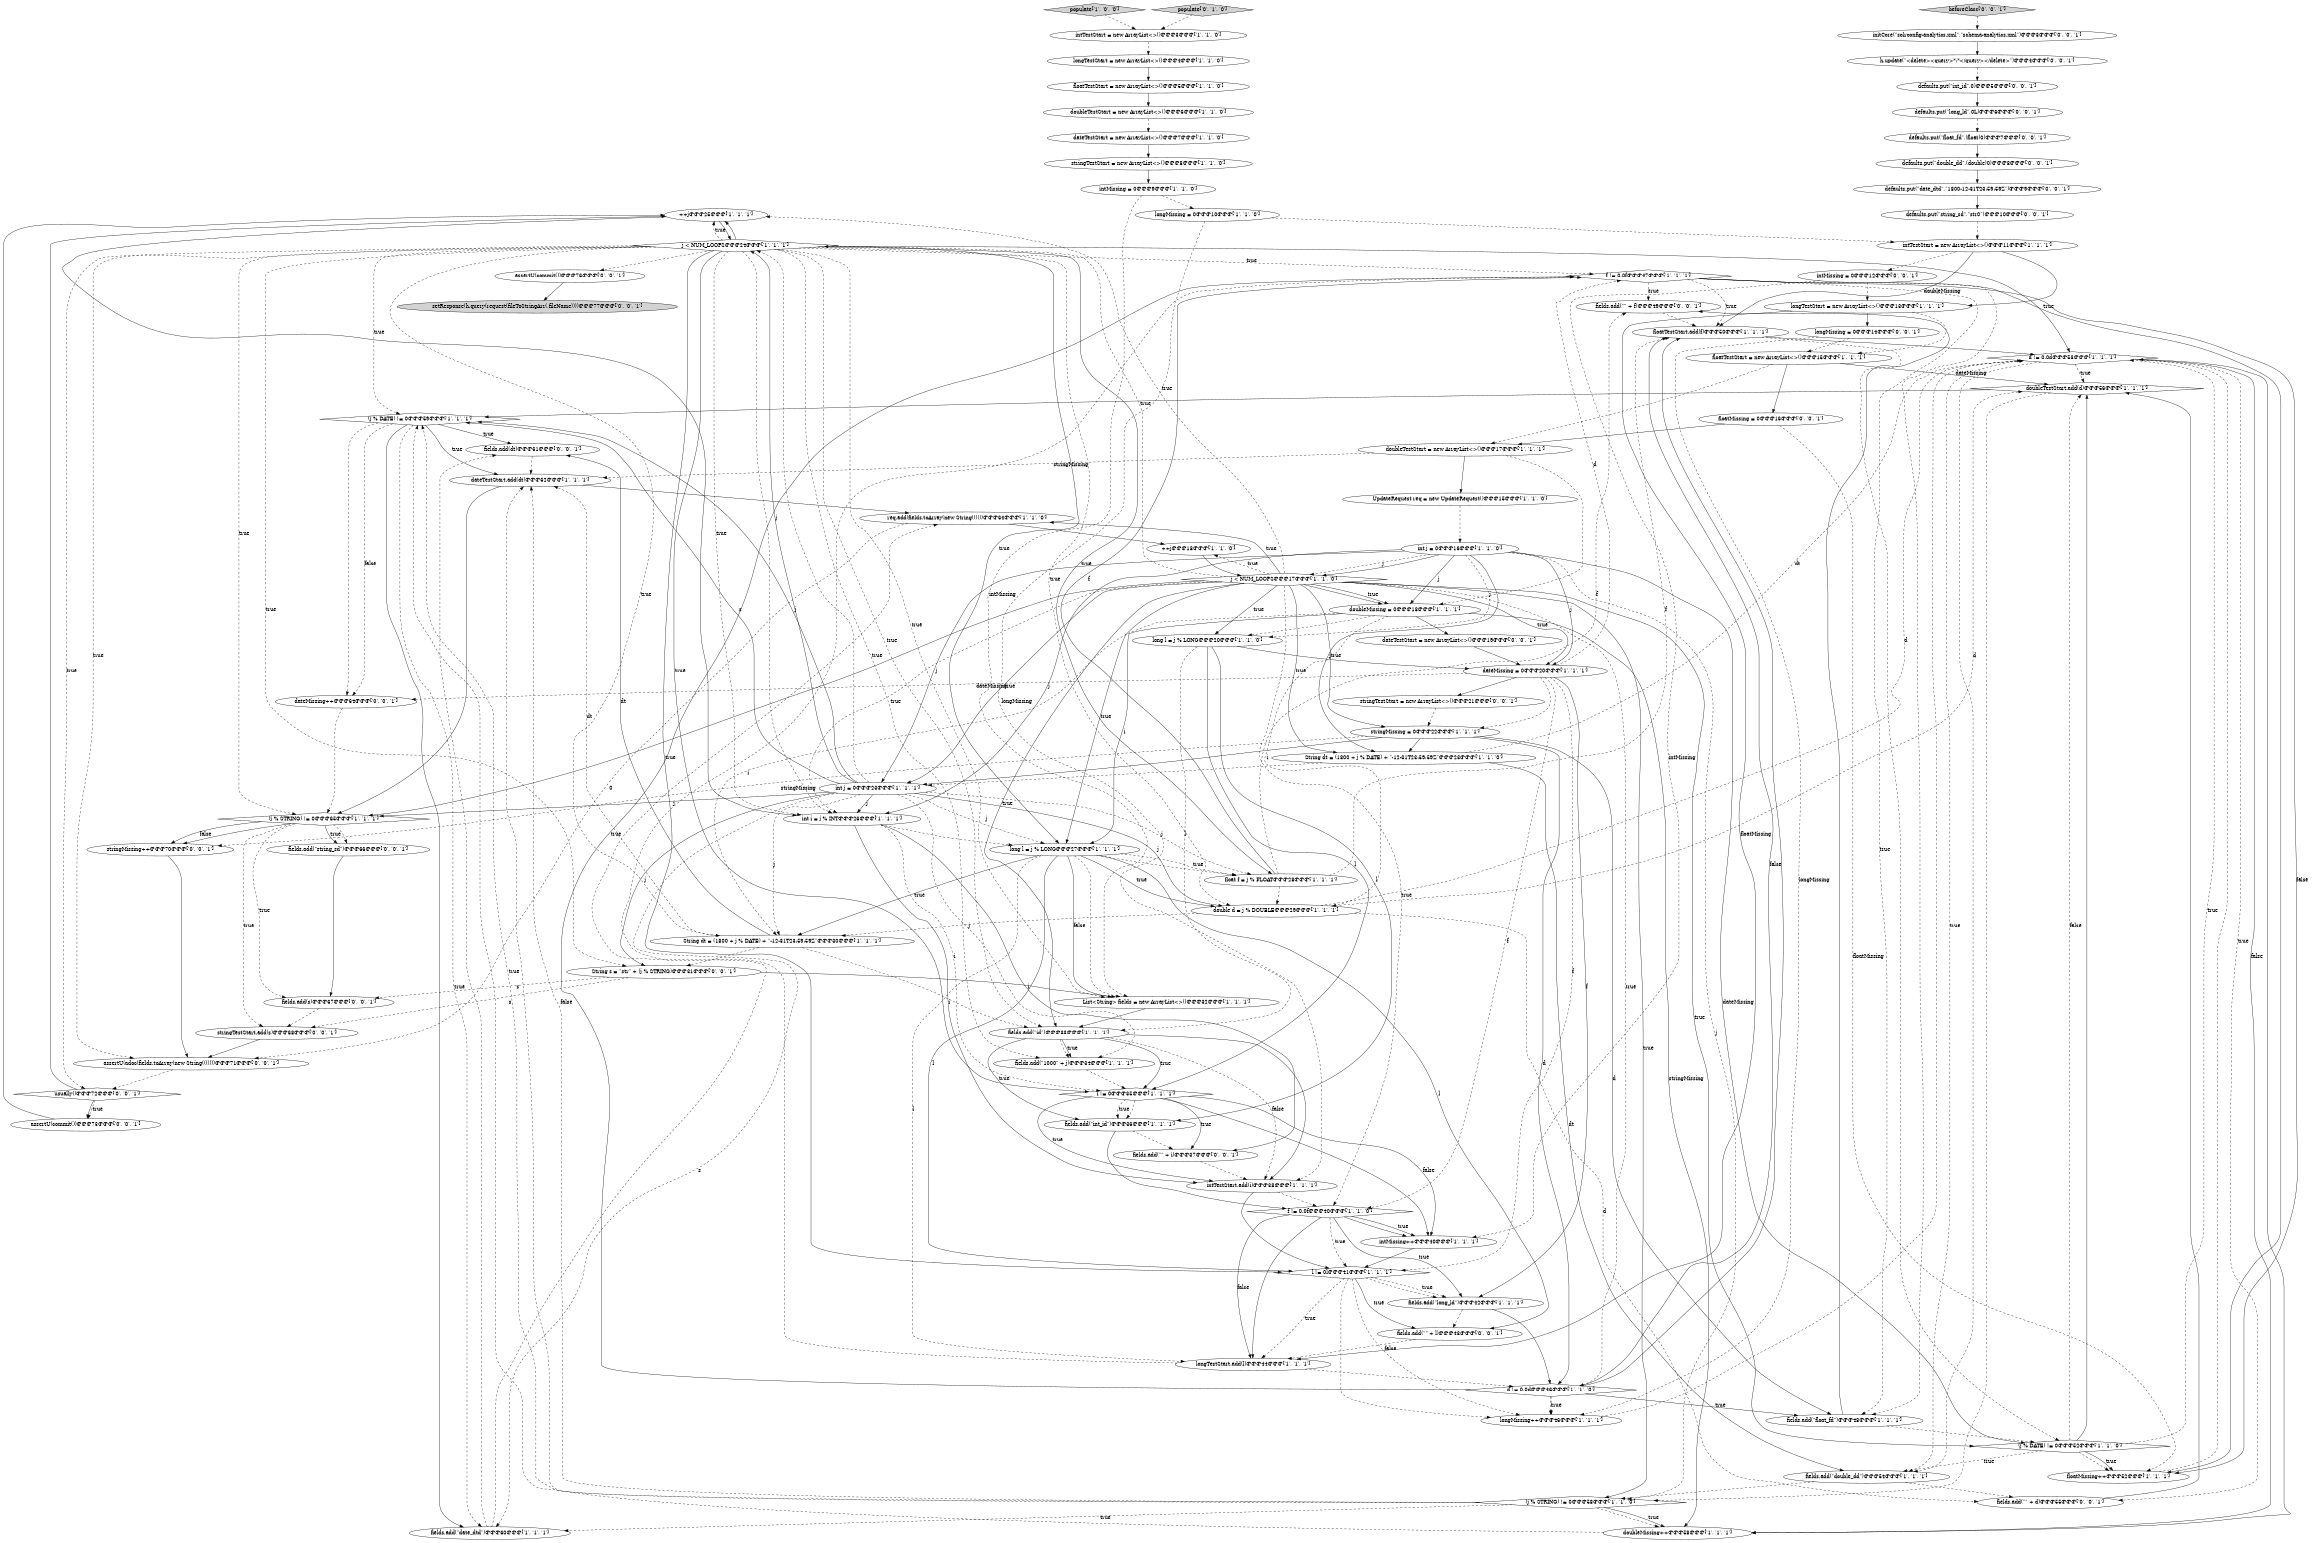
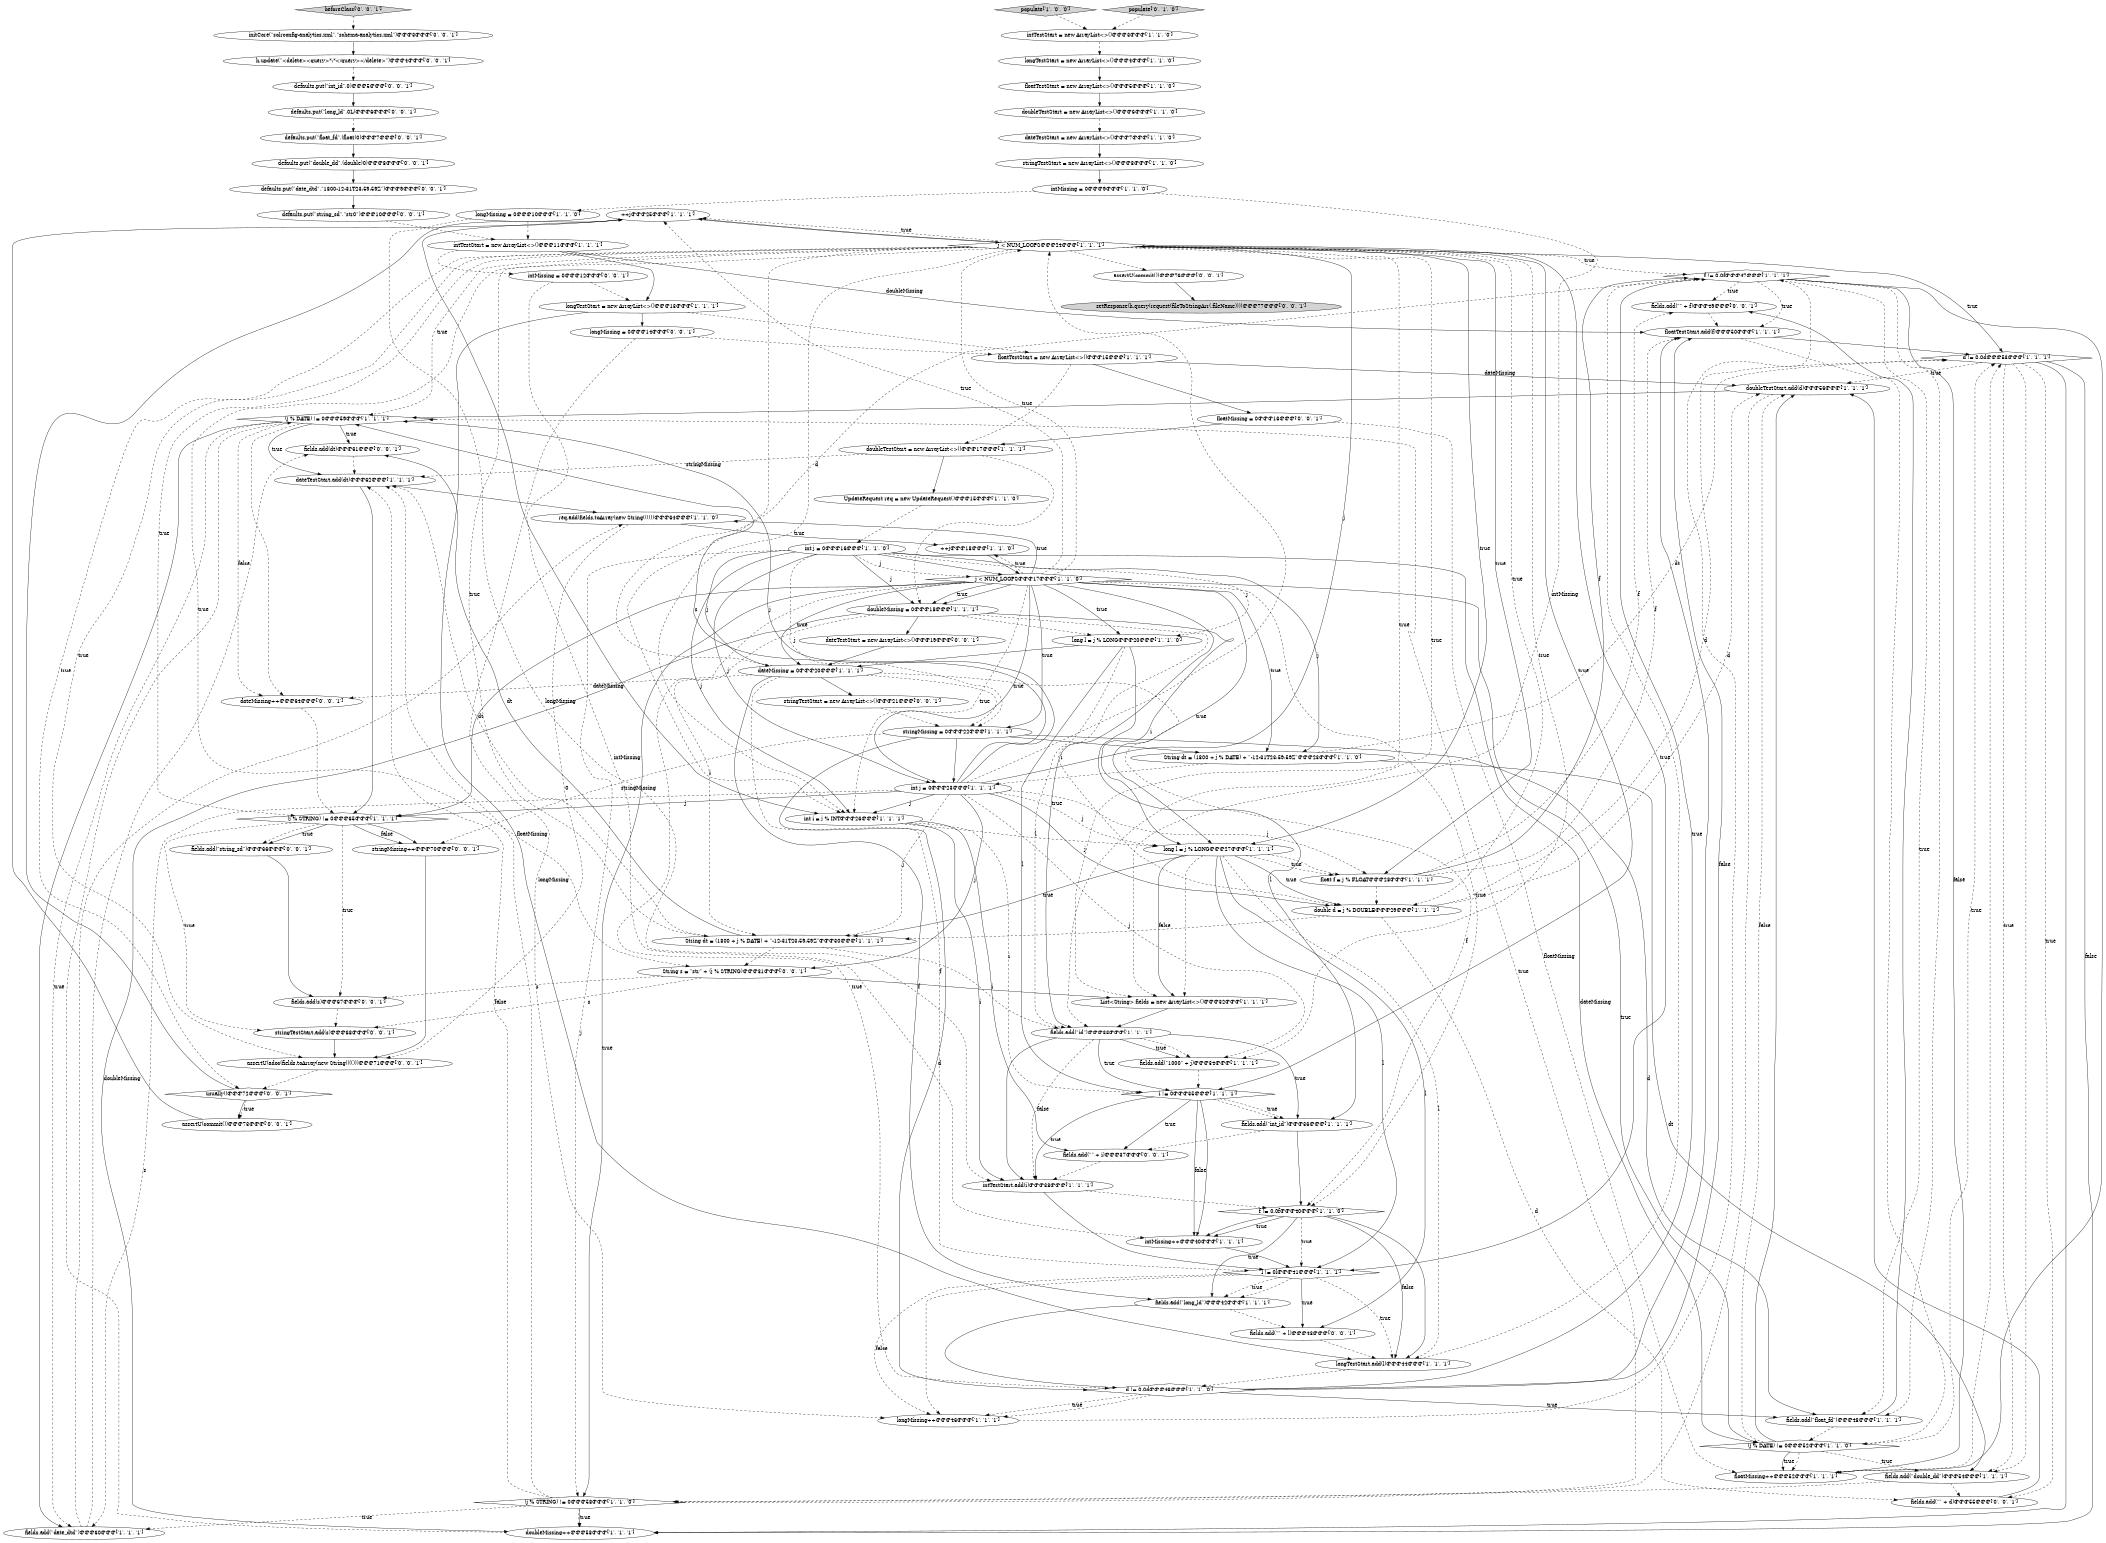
(2087, 389) -> (1807, 389)
none -> (890, 666)
(1937, 955) -> (1732, 1093)
(1686, 1079) -> (122, 1079)
